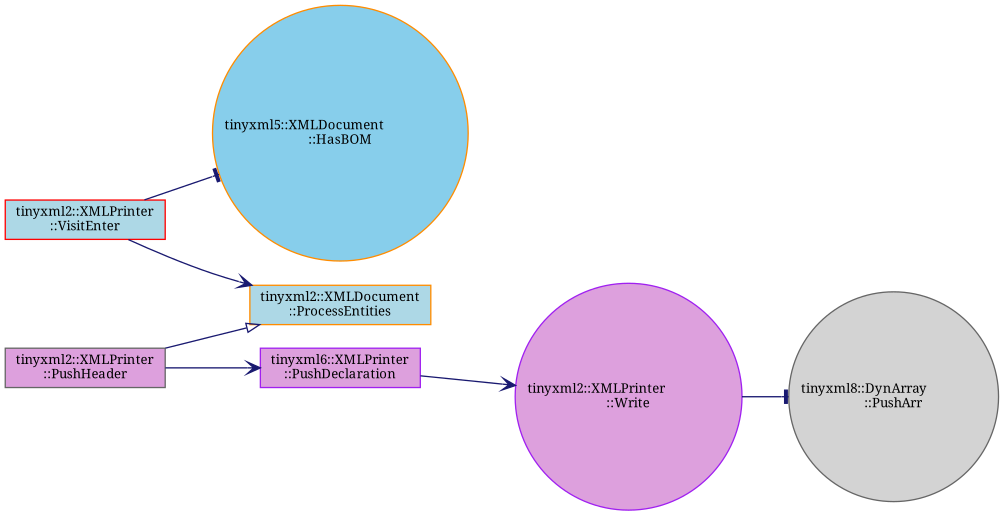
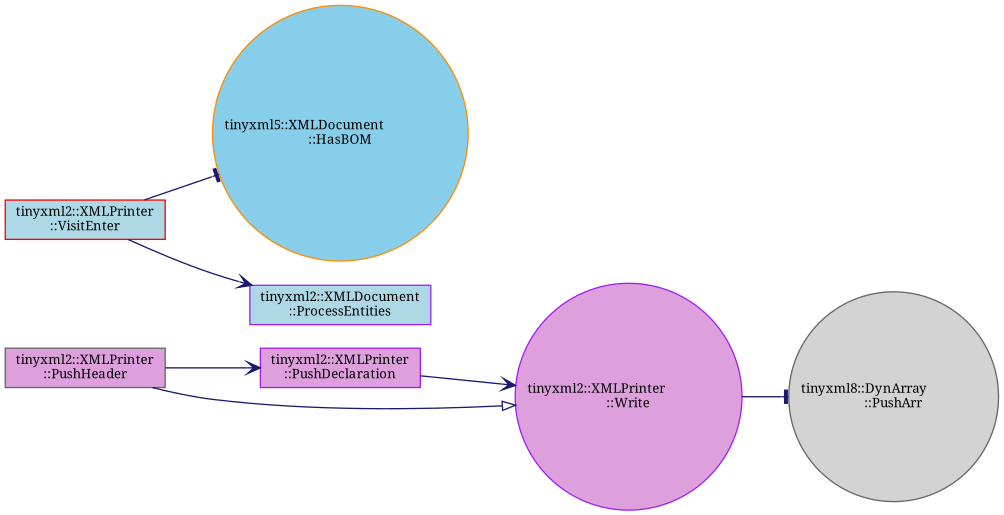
(340, 305) -> (340, 305)
(206, 338) -> (327, 408)
(340, 368) -> (340, 368)
